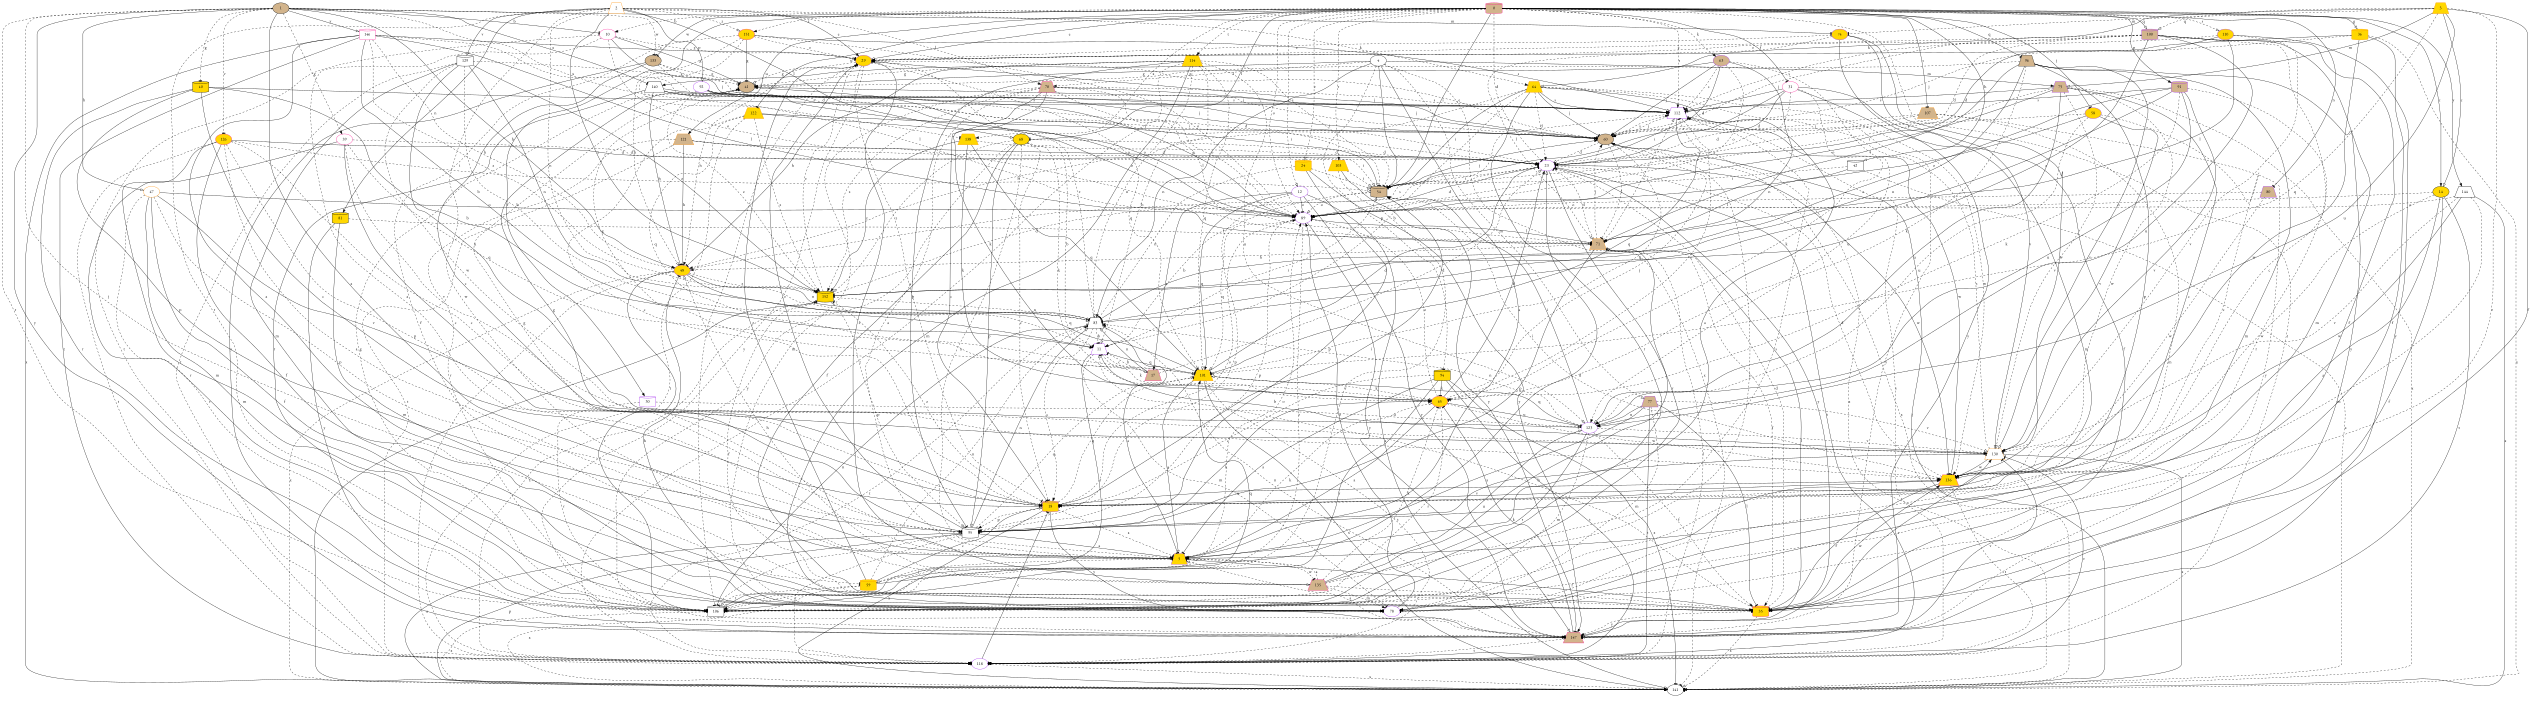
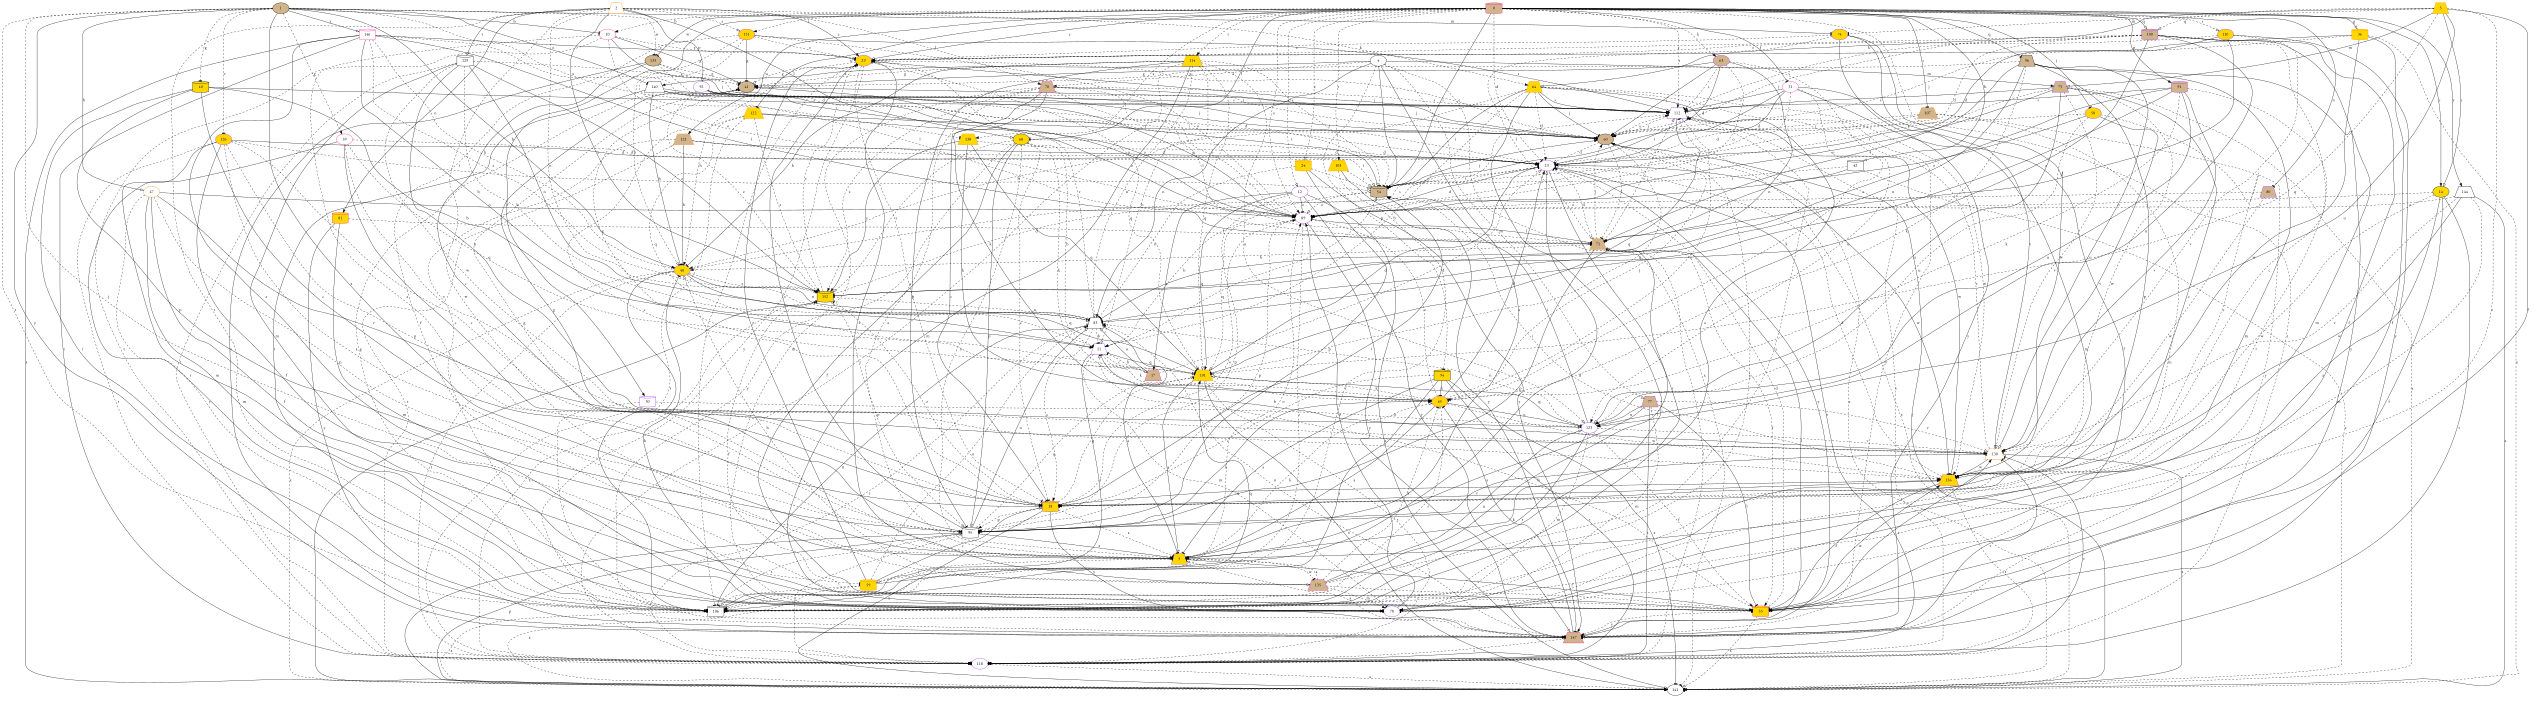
(340, 218) -> (340, 218)
(1015, 586) -> none
